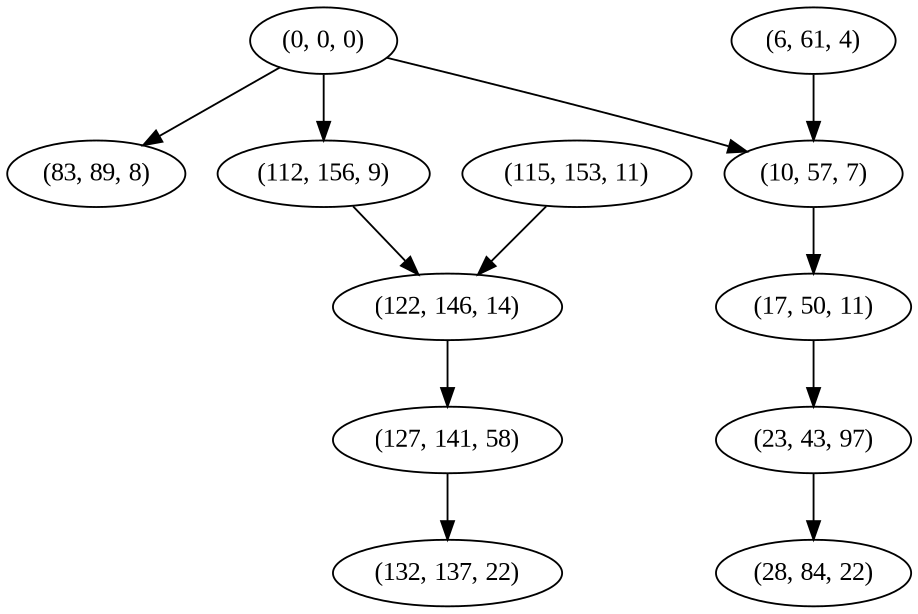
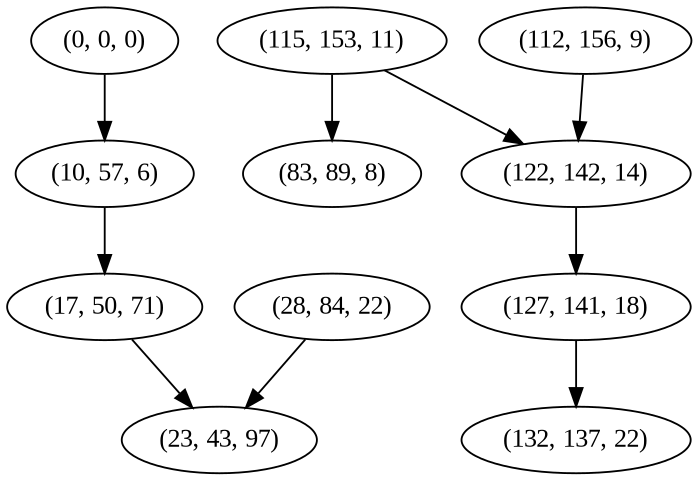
(814, 41) -> none
(324, 98) -> none
(220, 102) -> (332, 98)
(814, 174) -> (105, 174)
(448, 307) -> (576, 174)
(814, 307) -> (105, 307)
(448, 440) -> (576, 307)
(814, 497) -> (282, 366)
